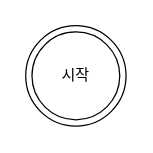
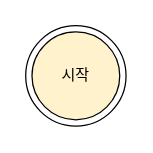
(76, 76) -> (76, 76)
